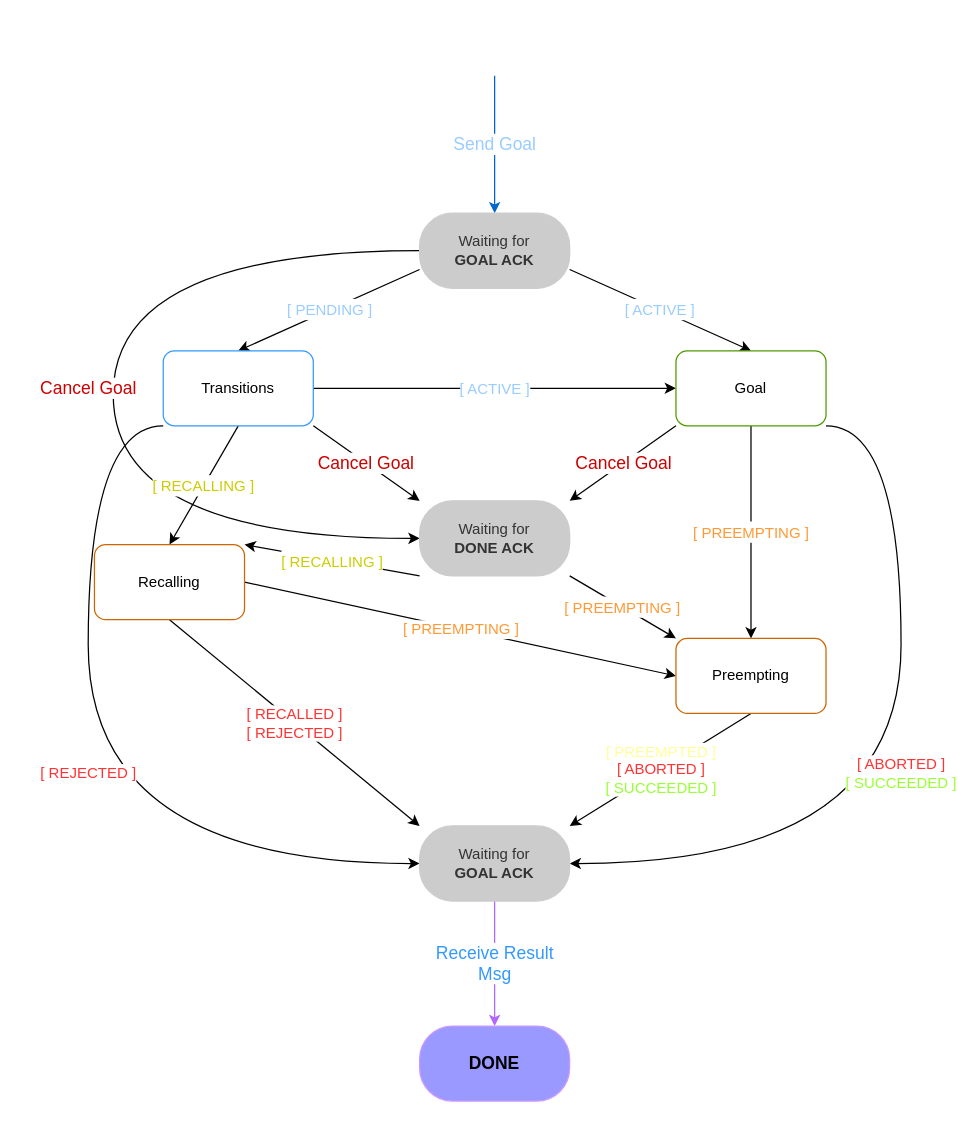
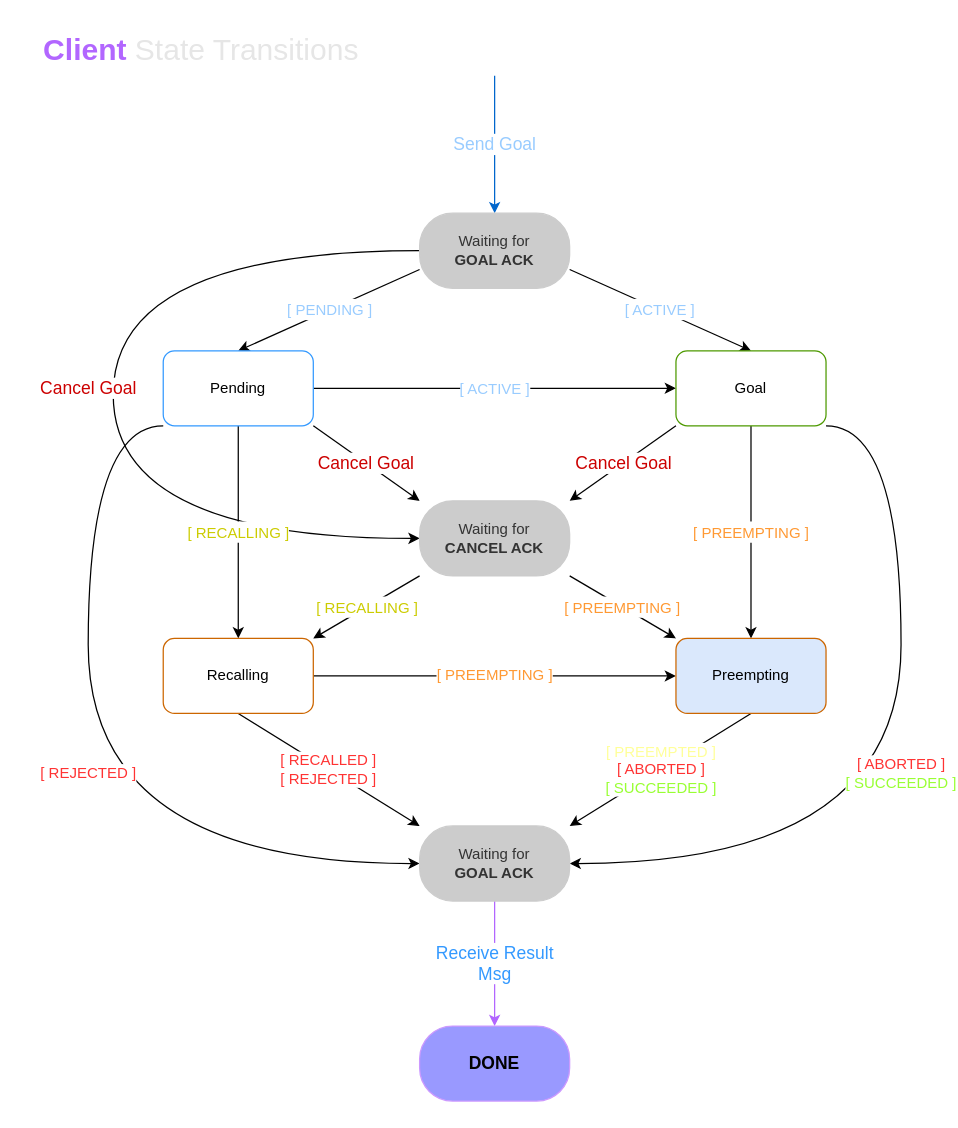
none -> (201, 51)
(238, 388) -> (238, 388)
(494, 538) -> (494, 538)
(169, 582) -> (238, 676)
(751, 676) -> (751, 676)
